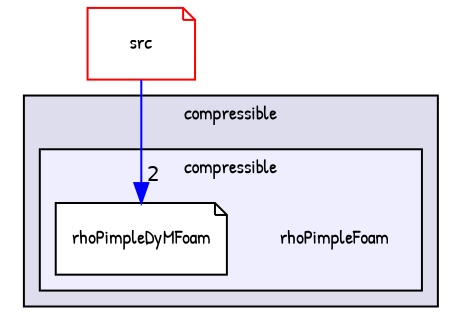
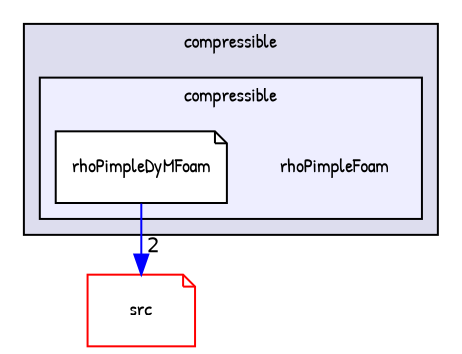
(141, 131) -> (141, 229)
